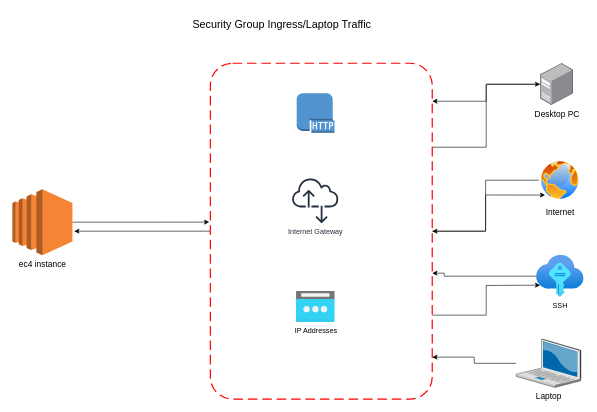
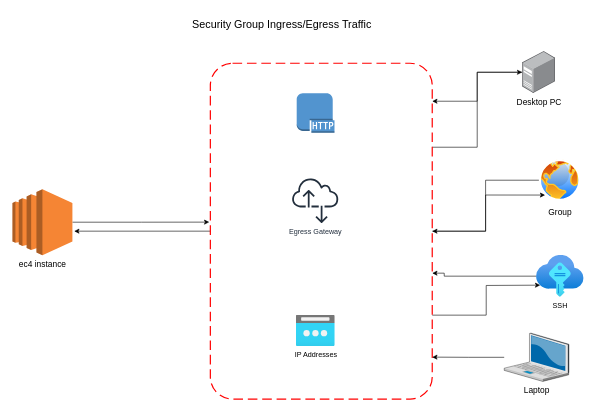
(282, 24) -> (282, 24)
(557, 84) -> (539, 72)
(560, 212) -> (560, 212)
(316, 233) -> (316, 233)
(316, 307) -> (316, 331)
(549, 363) -> (537, 357)
